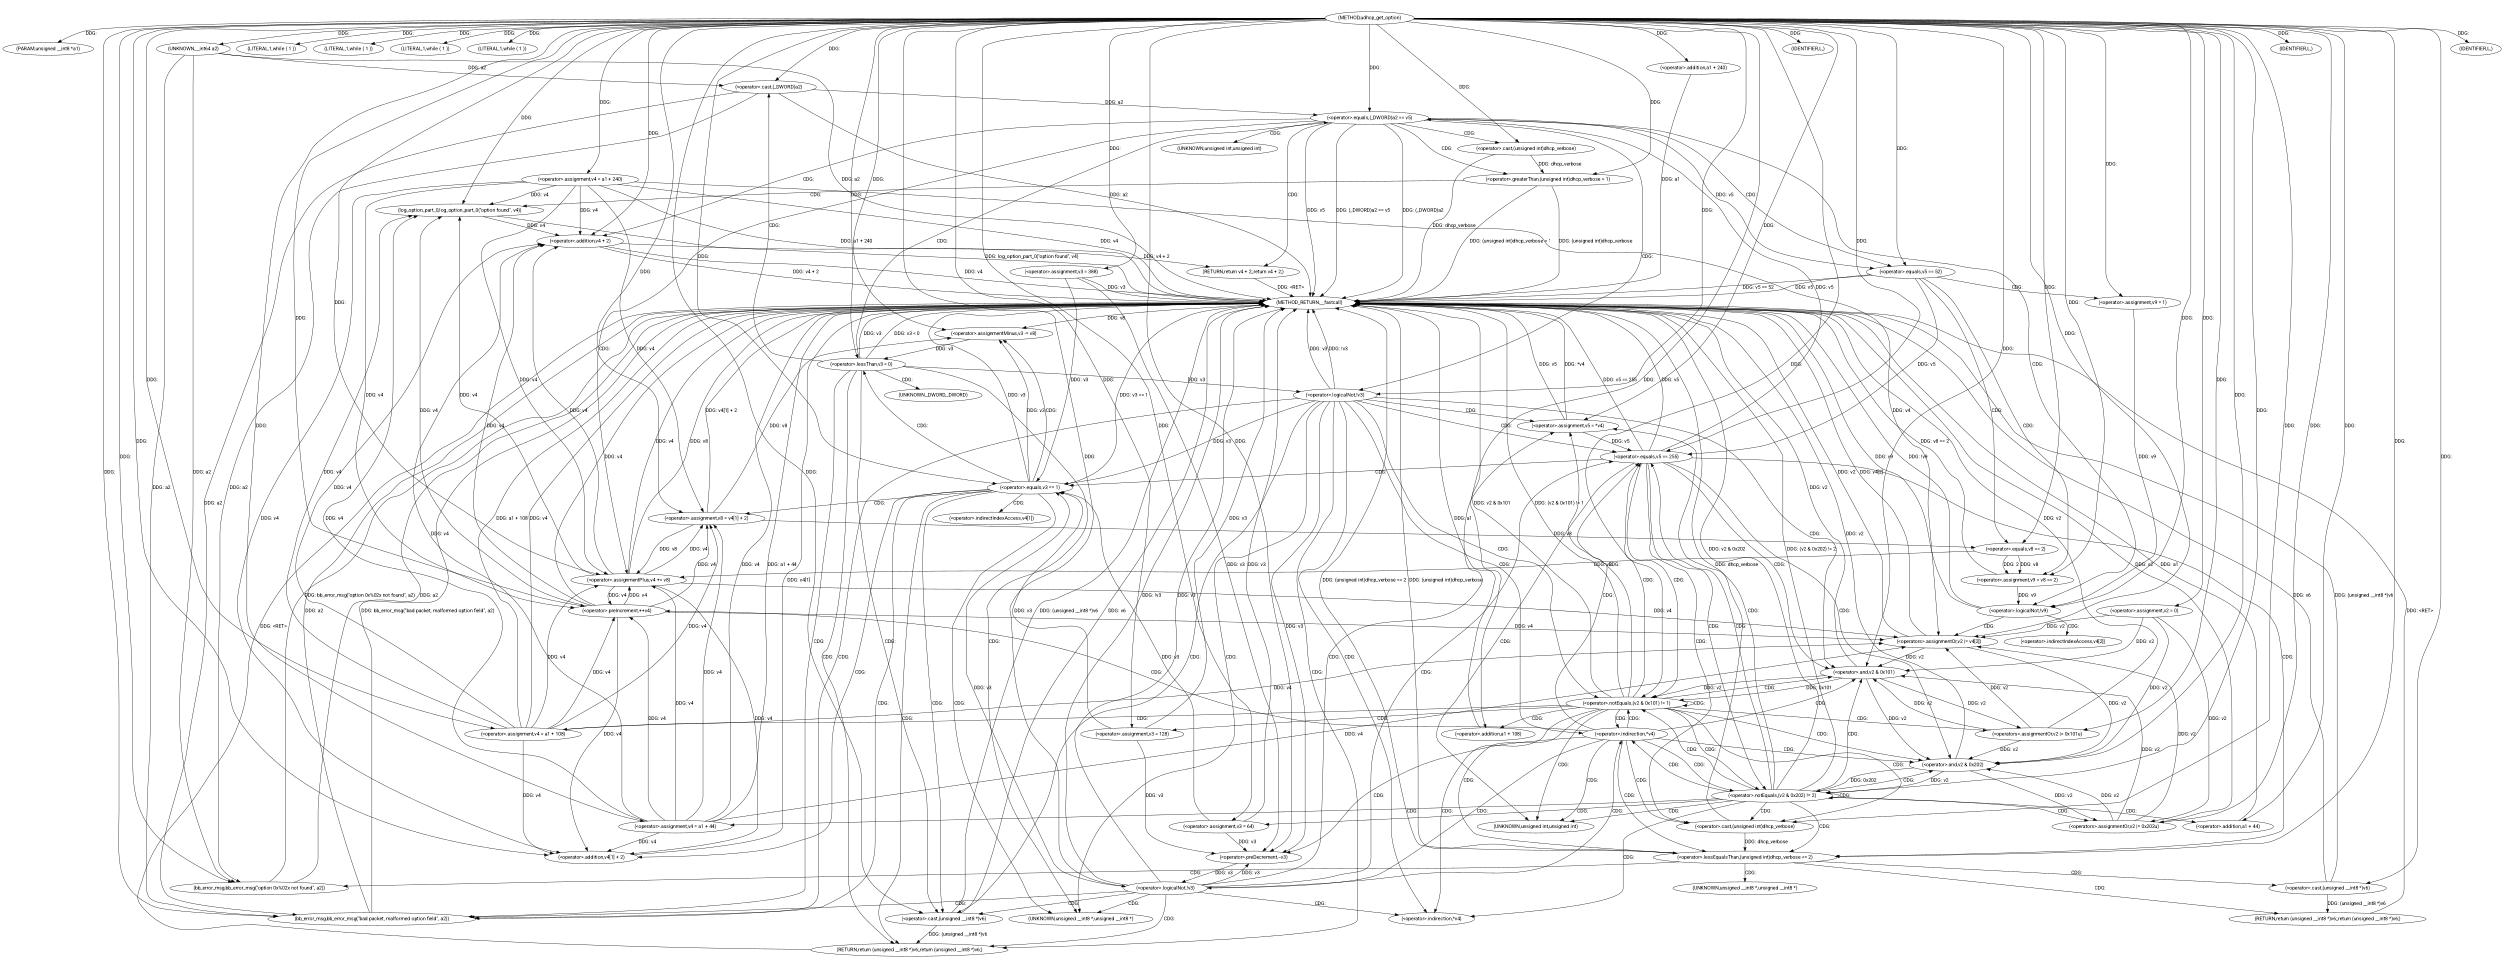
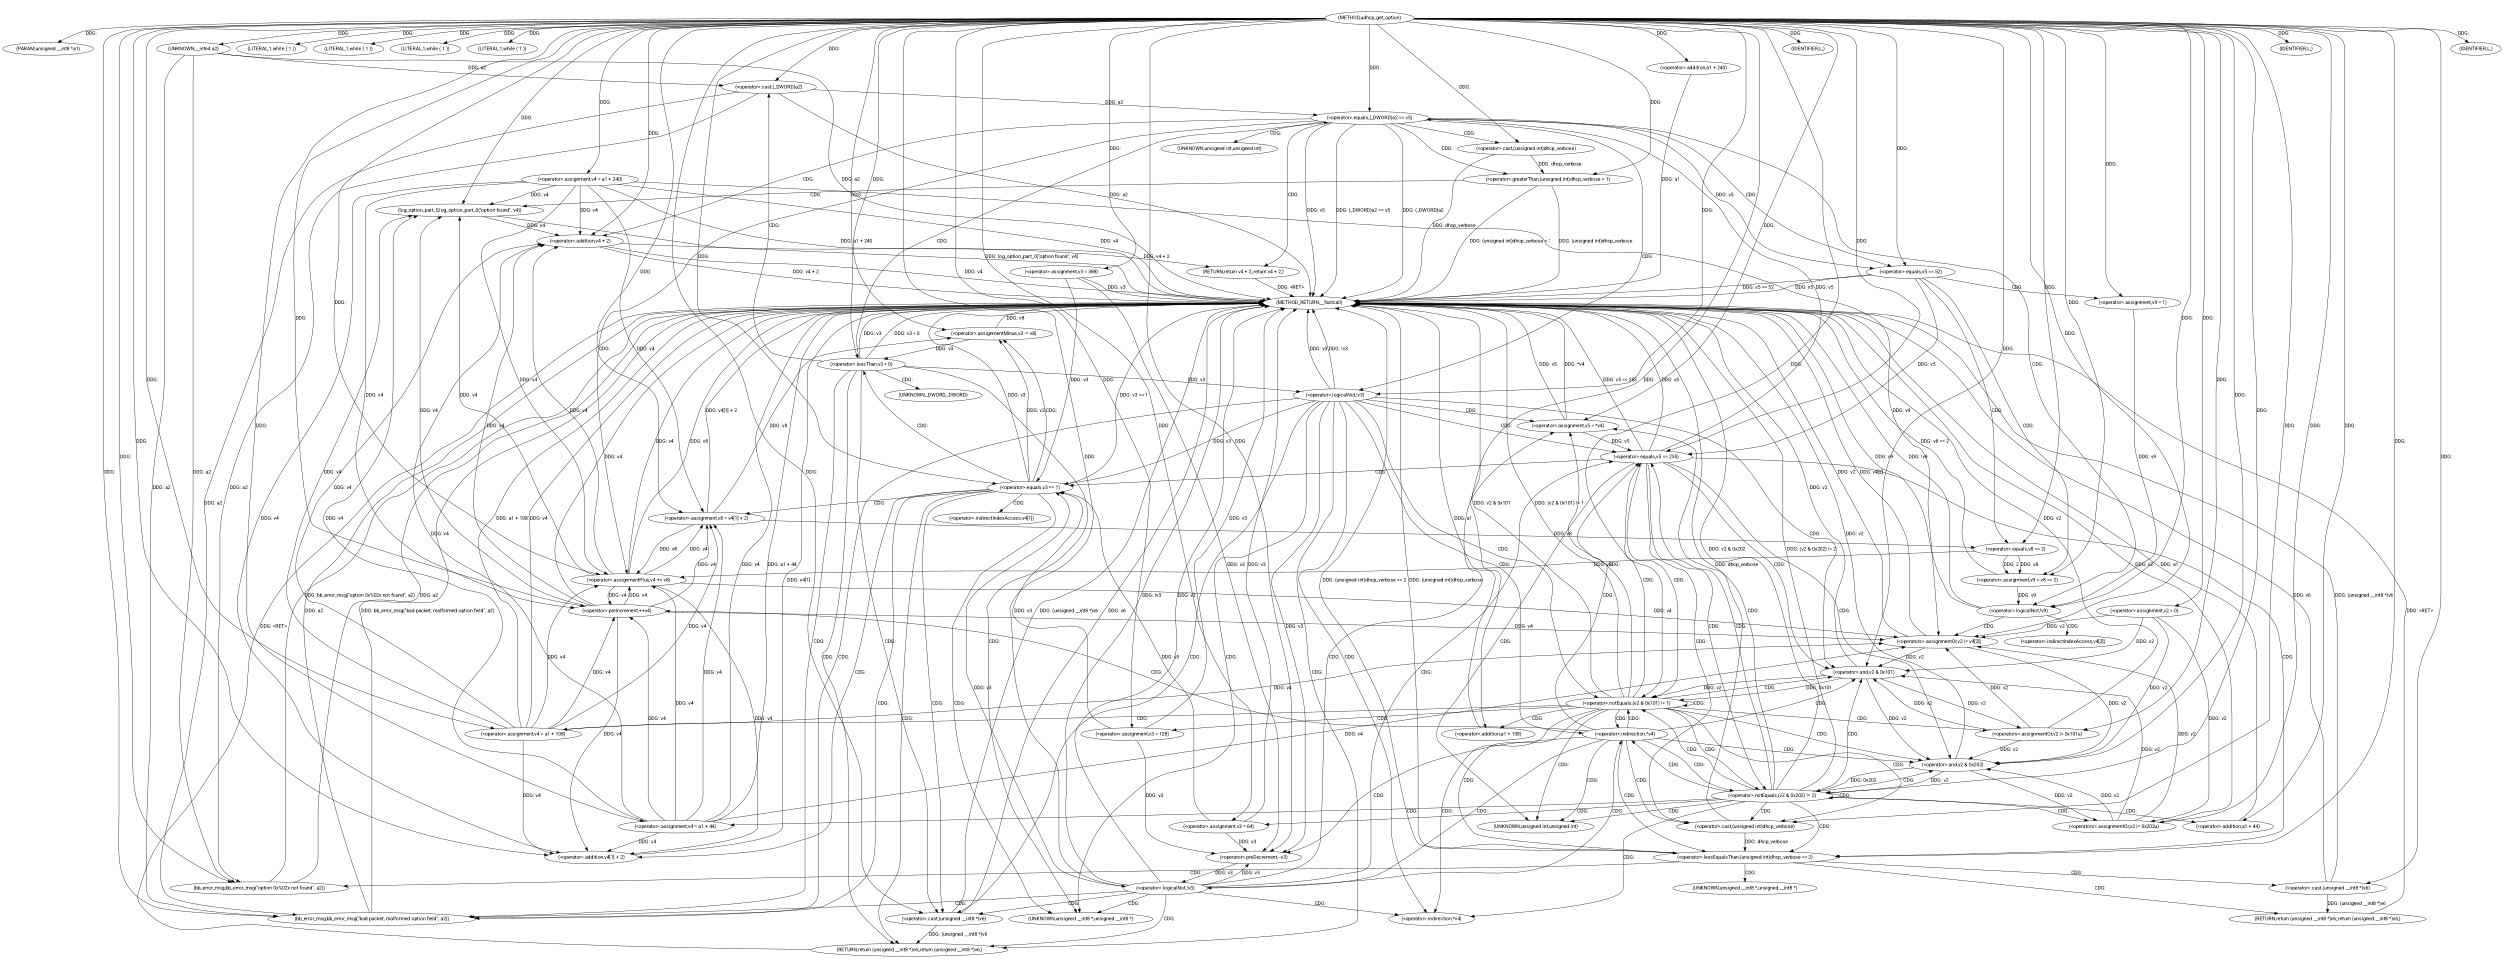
(1145, 312) -> (1124, 304)
